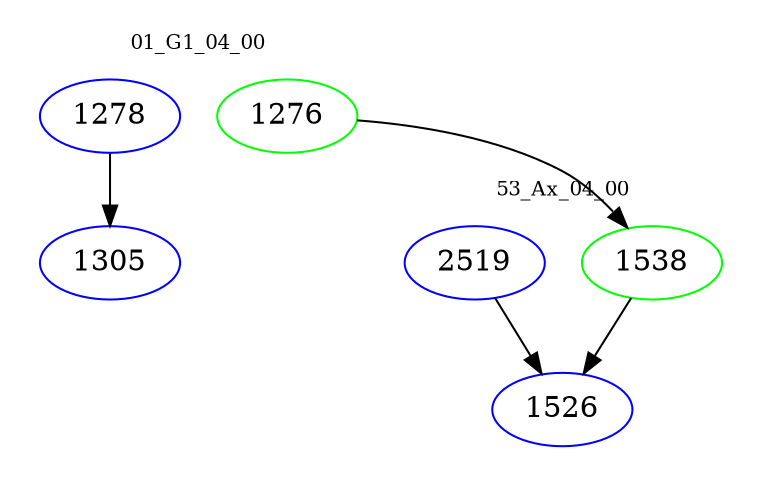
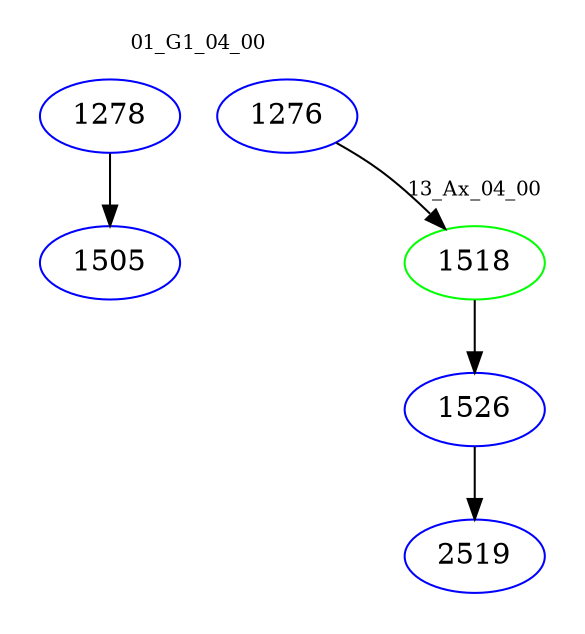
(287, 116) -> (287, 116)
(563, 191) -> (475, 191)
(110, 263) -> (110, 263)
(652, 263) -> (475, 263)
(513, 327) -> (475, 473)
